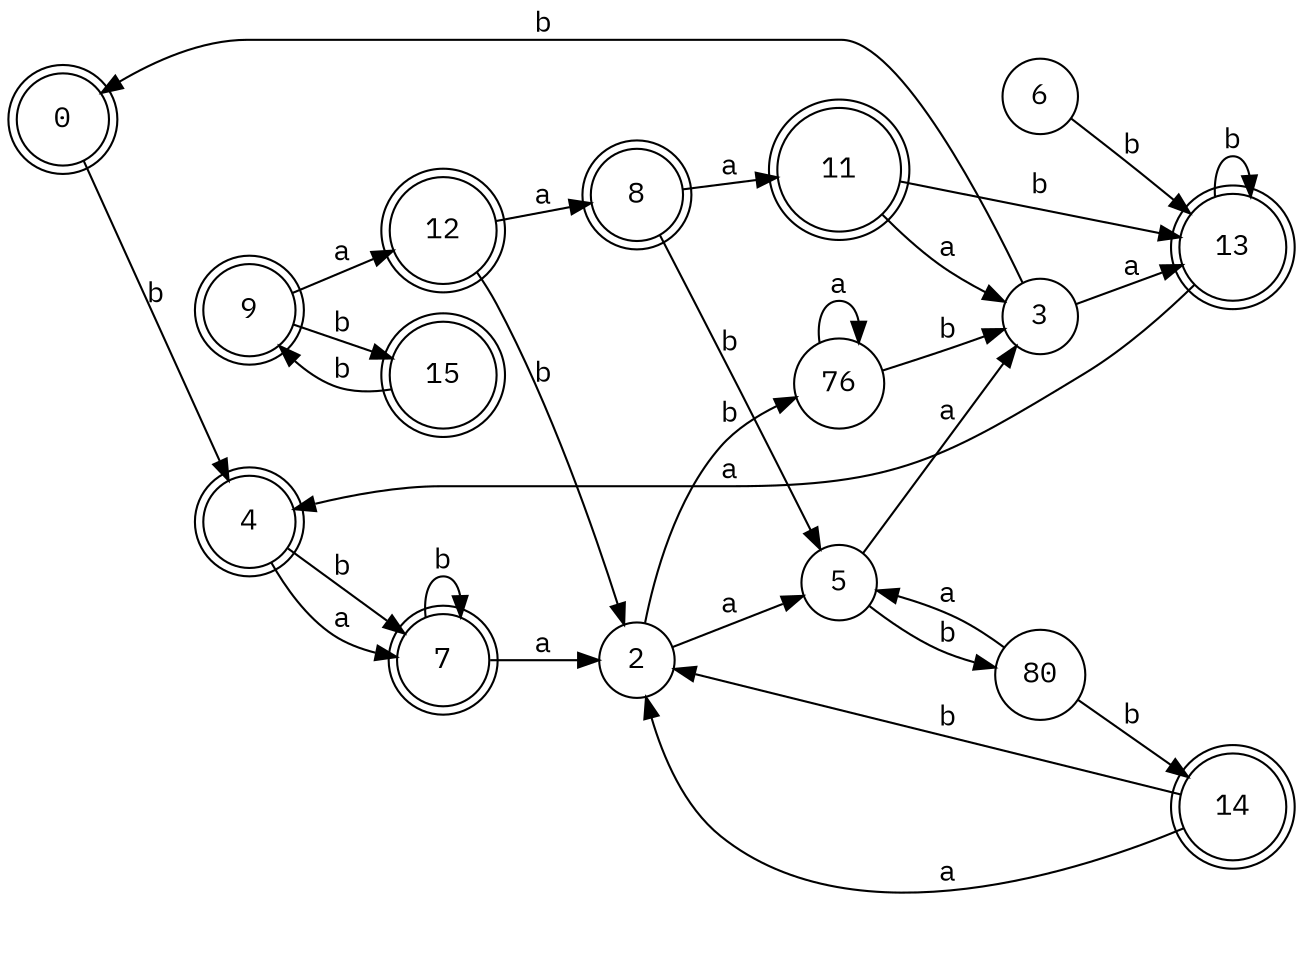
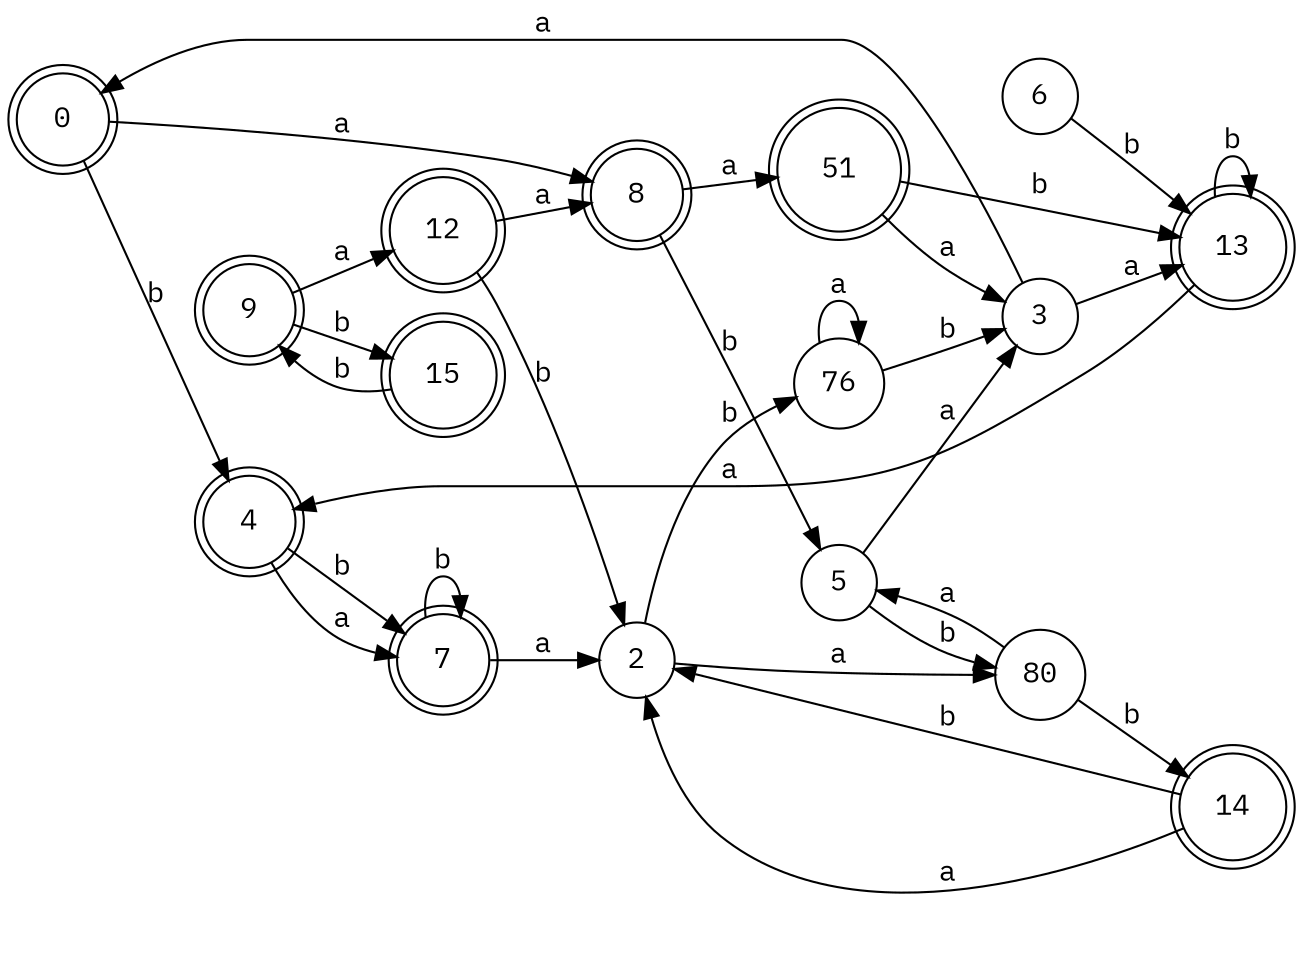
(544, 24) -> (544, 24)
none -> (342, 140)
(839, 170) -> (839, 170)
(728, 625) -> (824, 672)
